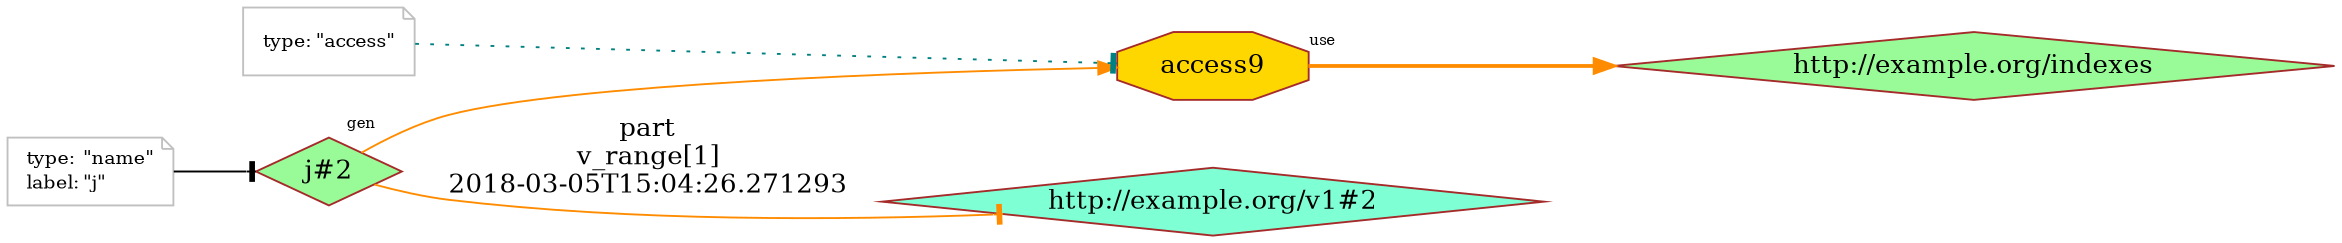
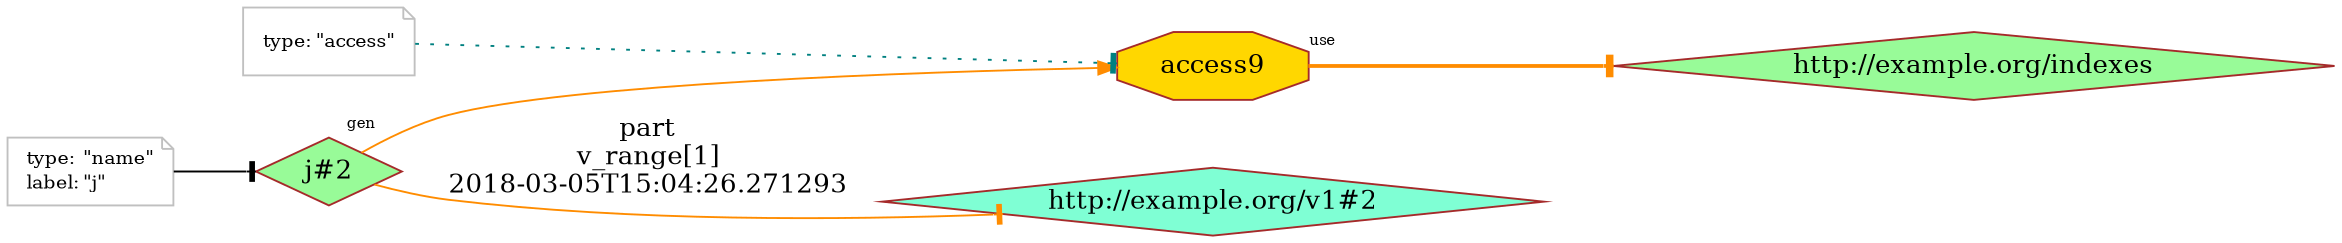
(1451, 66) -> (1456, 66)
